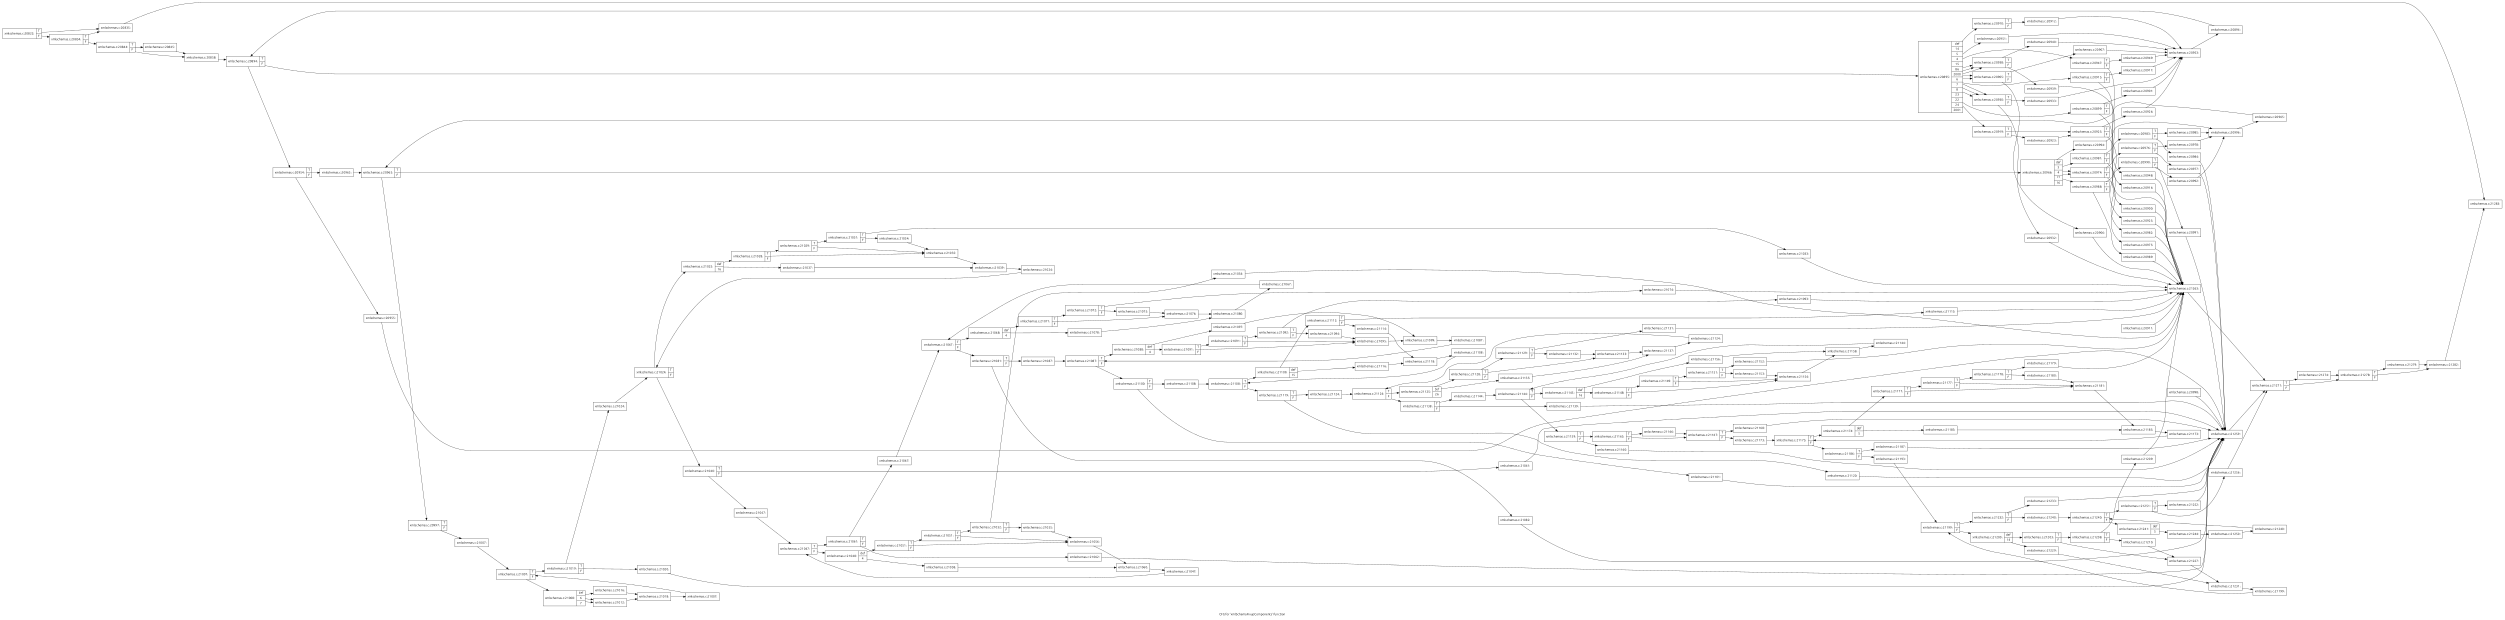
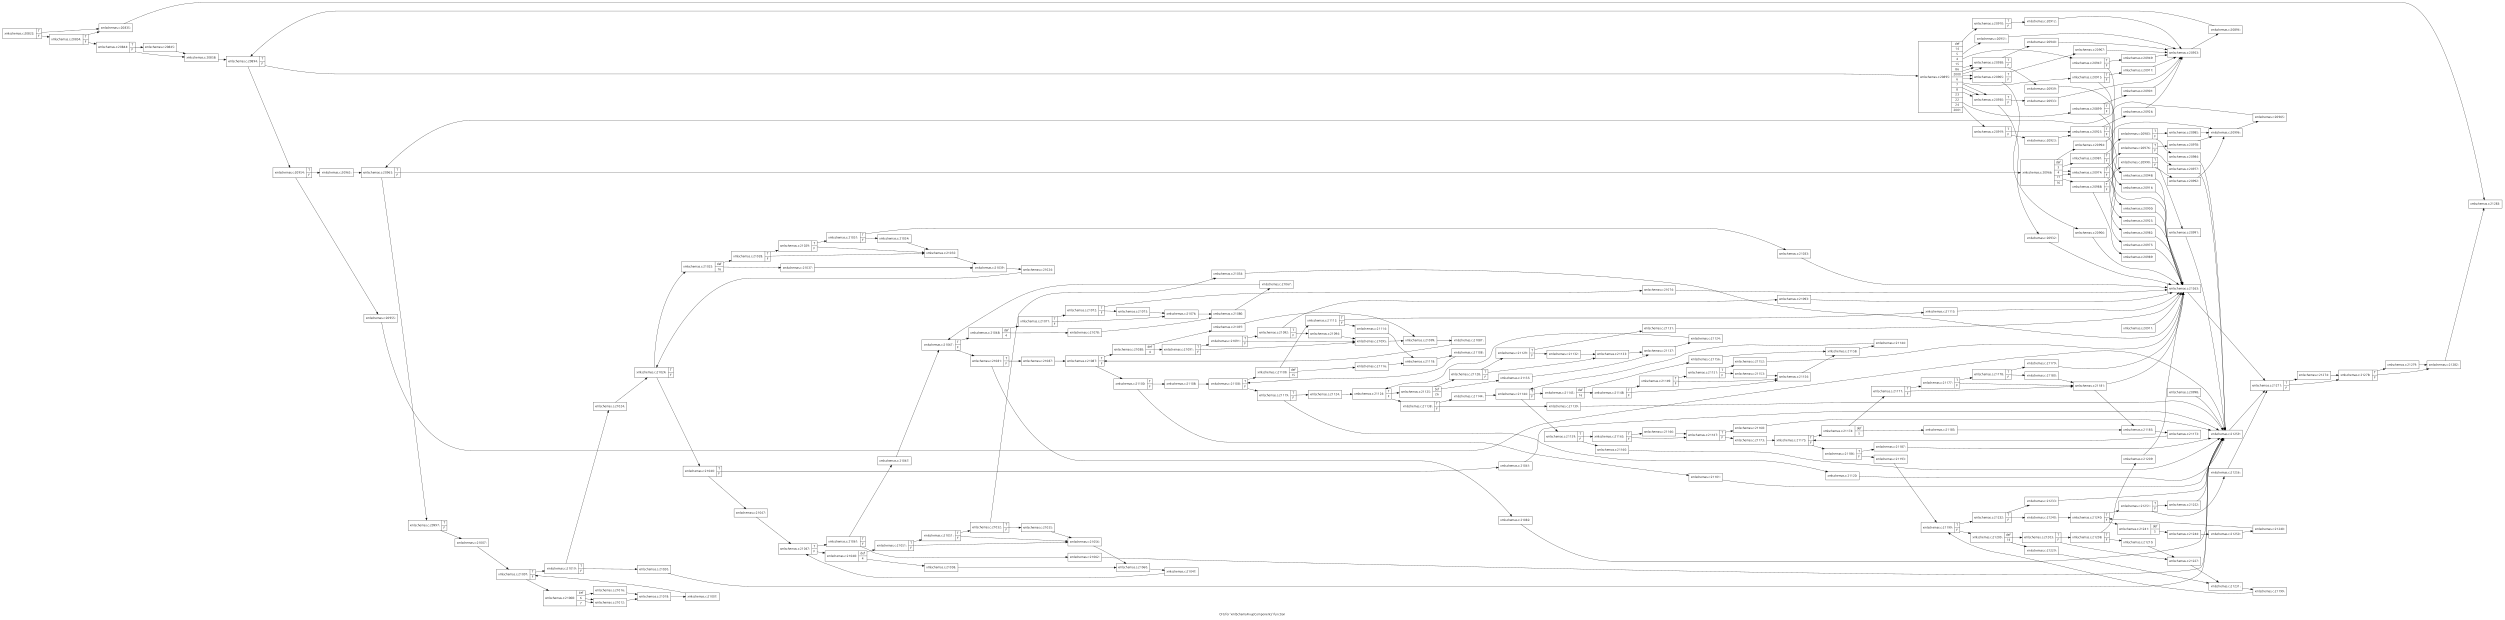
(2167, 270) -> (2163, 356)
